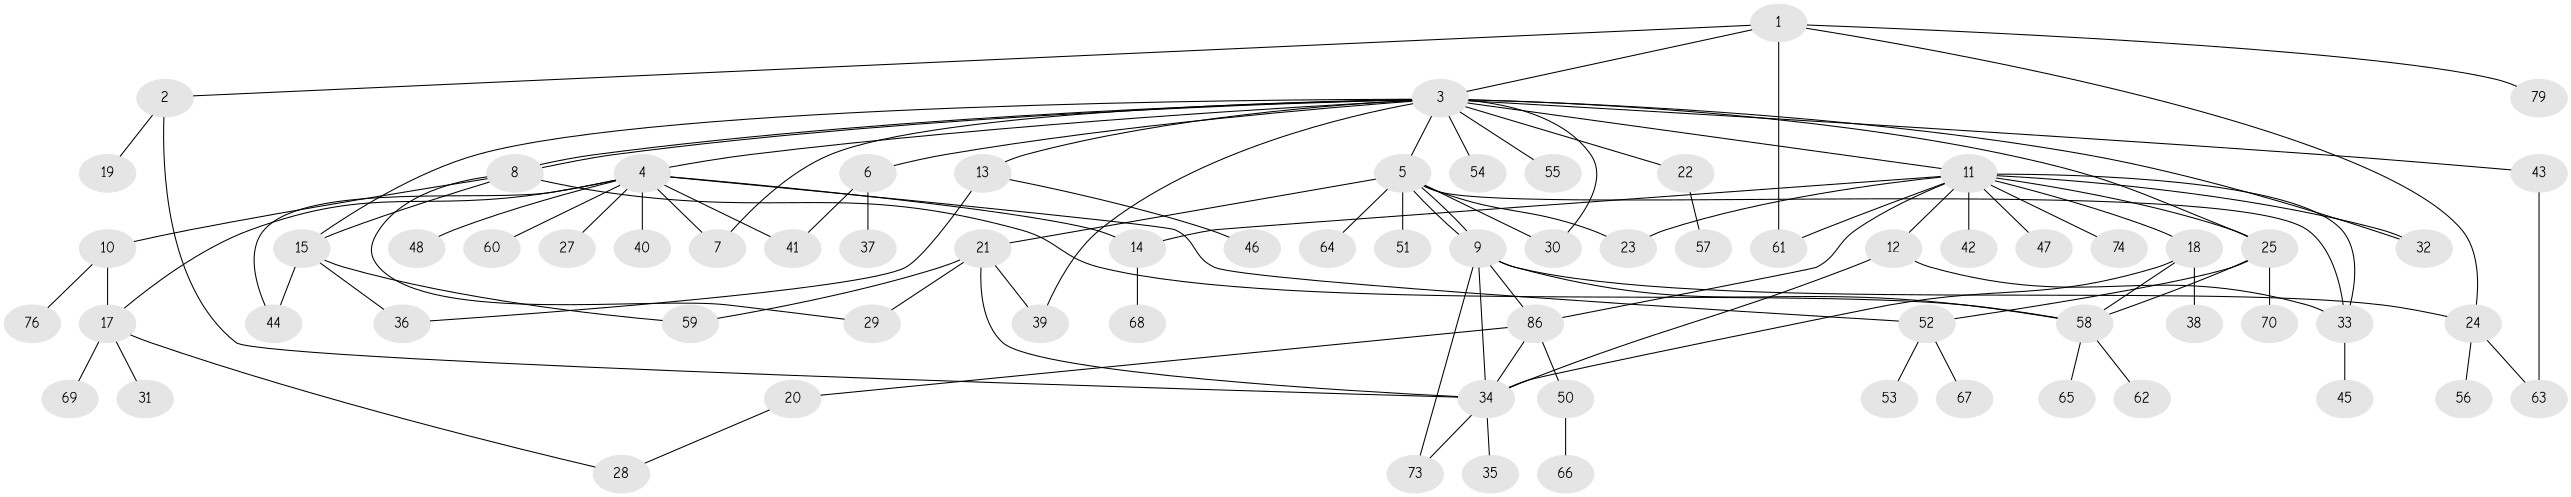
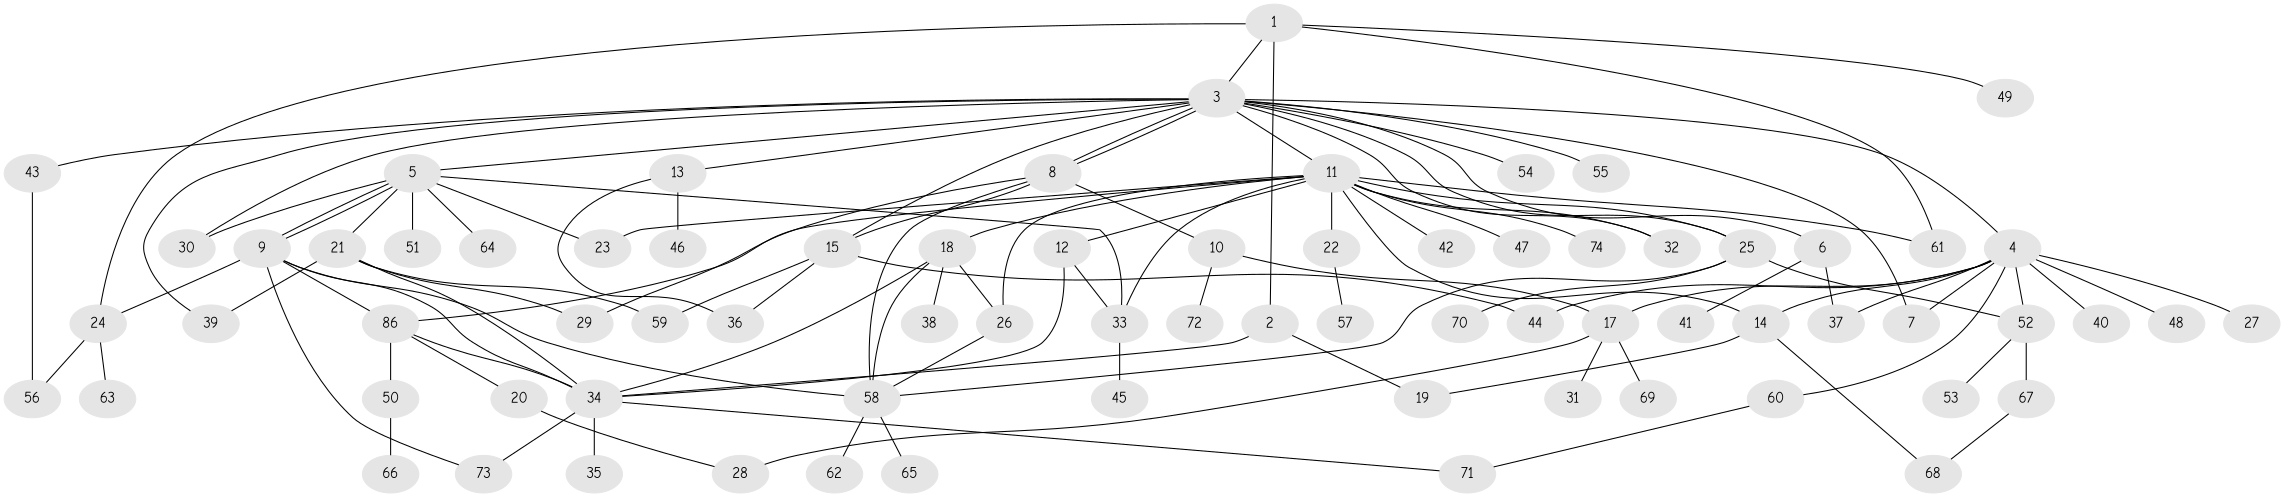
(2539, 98) -> (2005, 98)
(1558, 134) -> (1332, 211)
(717, 211) -> (1918, 288)
(2539, 286) -> (32, 286)
(32, 324) -> (1195, 324)
none -> (1005, 324)
none -> (1603, 367)
none -> (1980, 436)
none -> (1467, 474)
